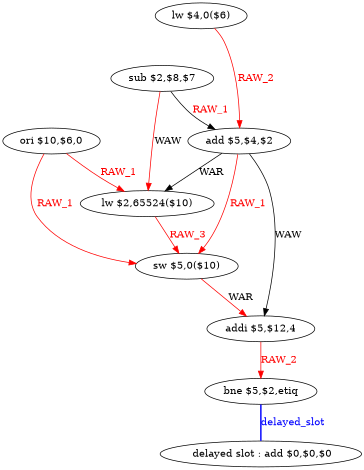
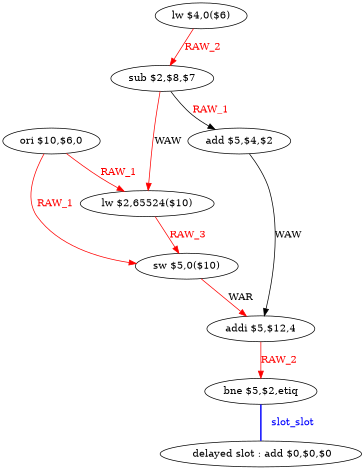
(234, 72) -> (184, 44)
(197, 170) -> none
(226, 203) -> none
(293, 423) -> (293, 423)
